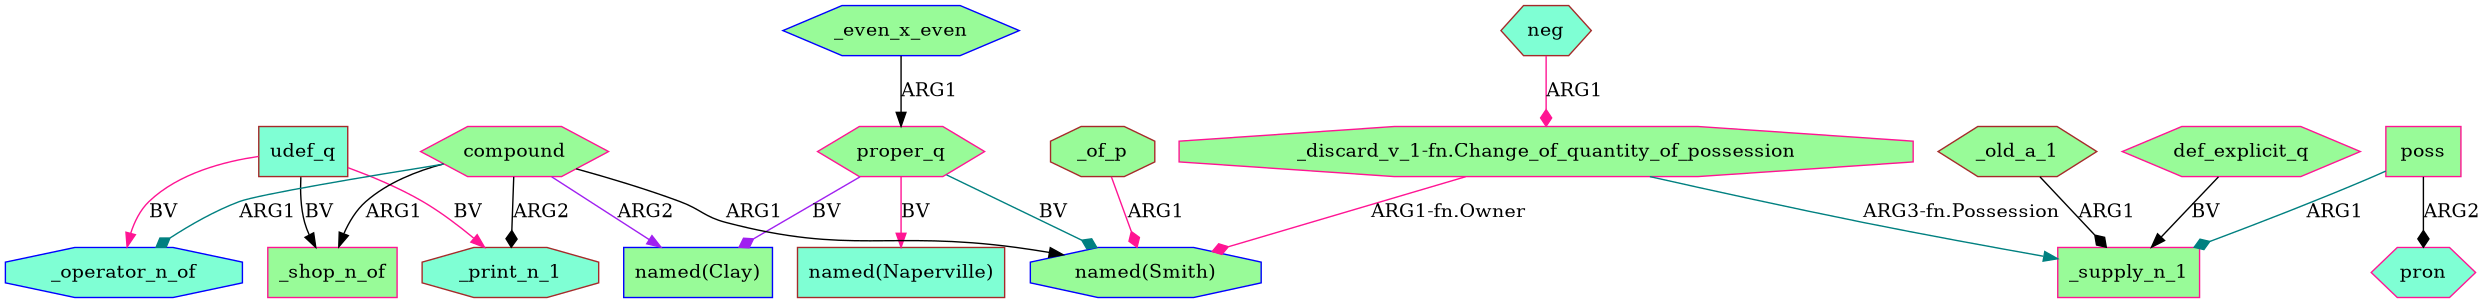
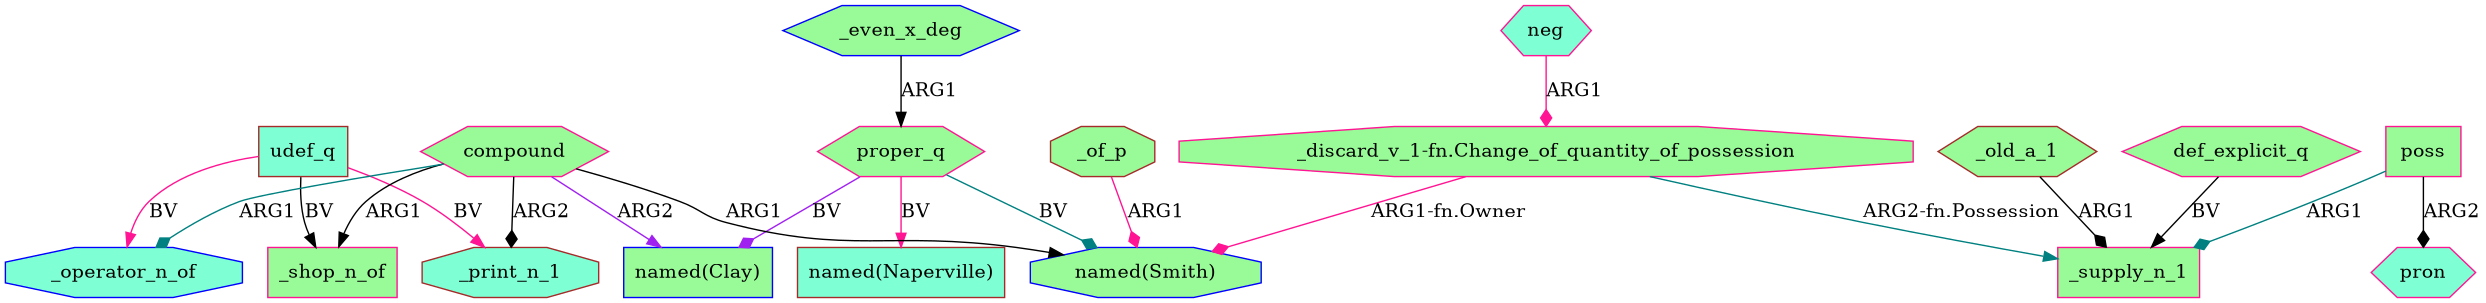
(901, 31) -> (901, 31)
(1546, 31) -> (1546, 31)
(1962, 212) -> (1962, 212)
